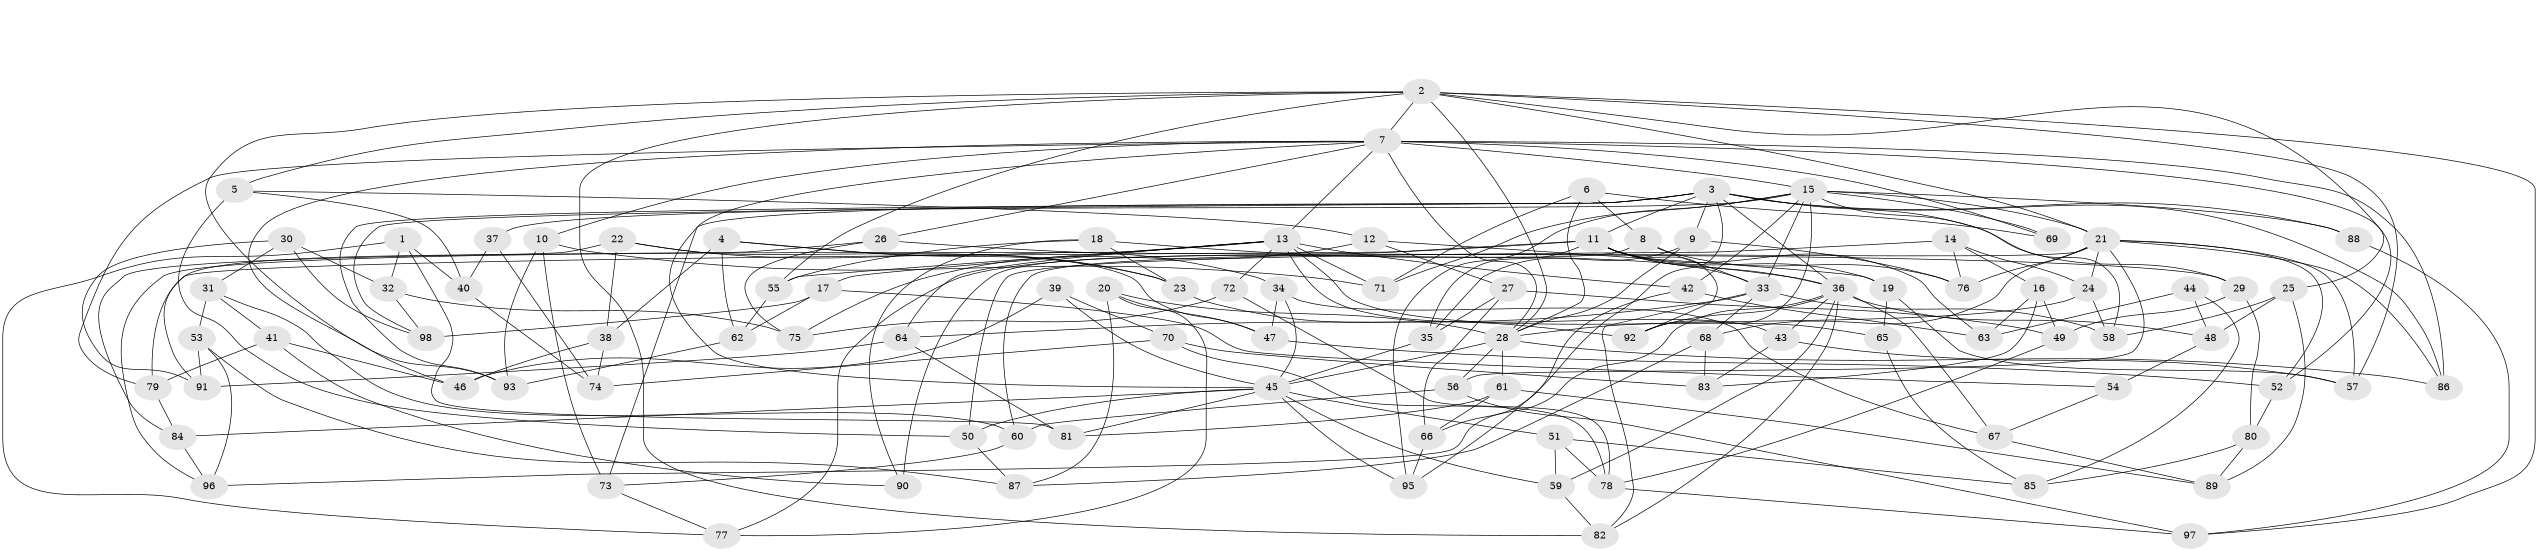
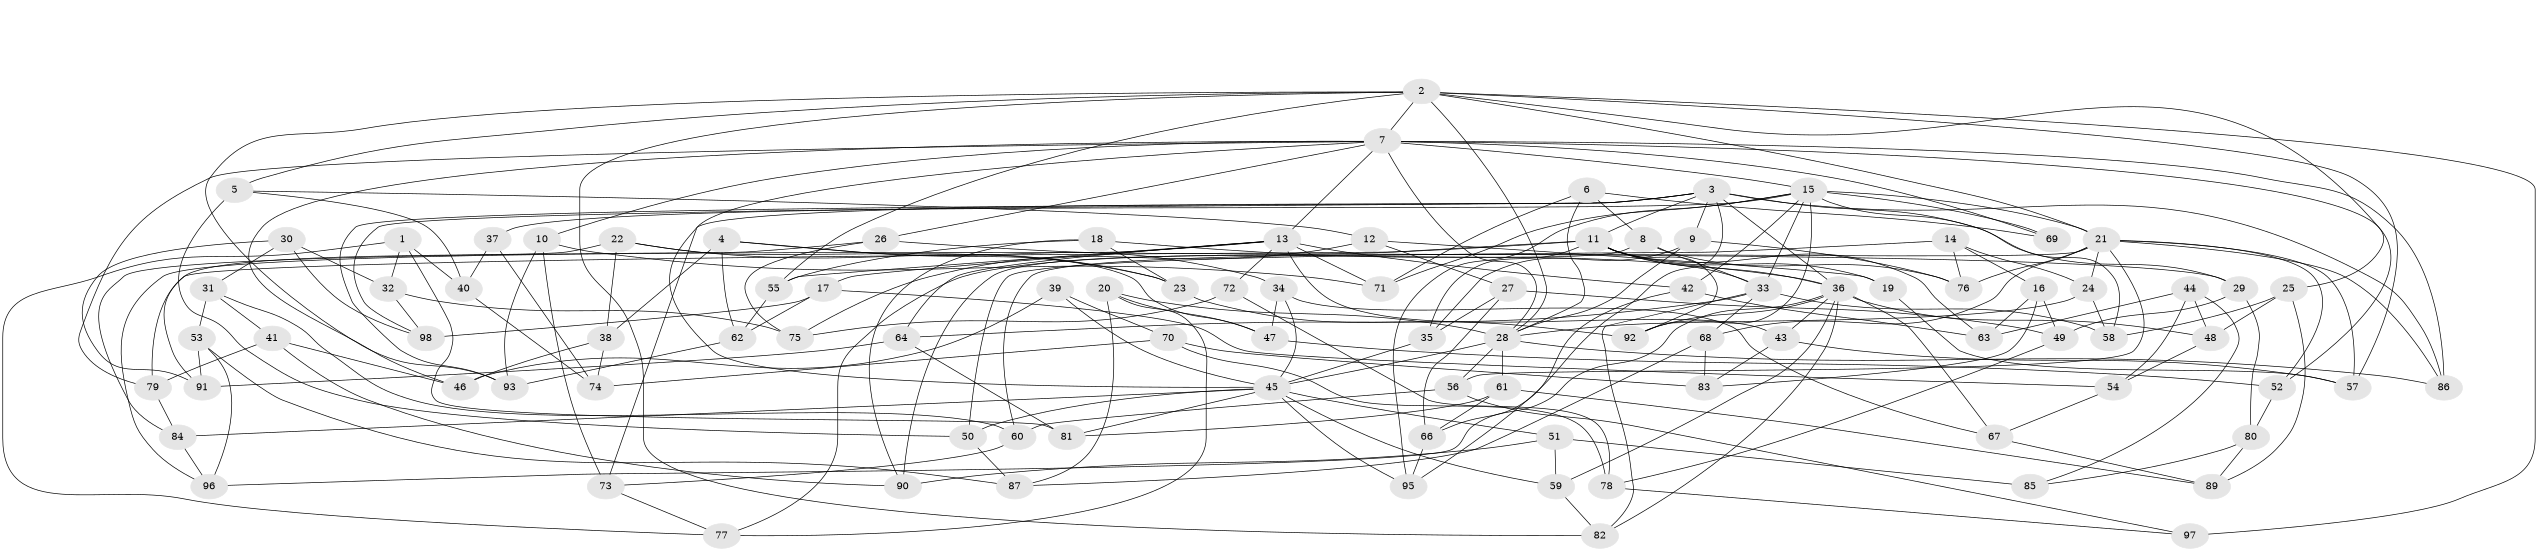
(2354, 240) -> none
(1883, 338) -> none
none -> (2161, 344)
(1581, 462) -> (1229, 462)
